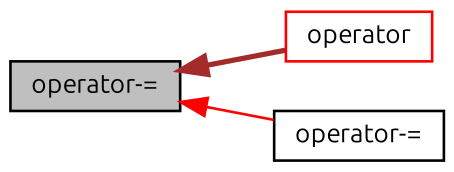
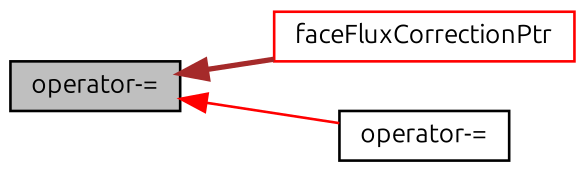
(359, 37) -> (424, 37)
